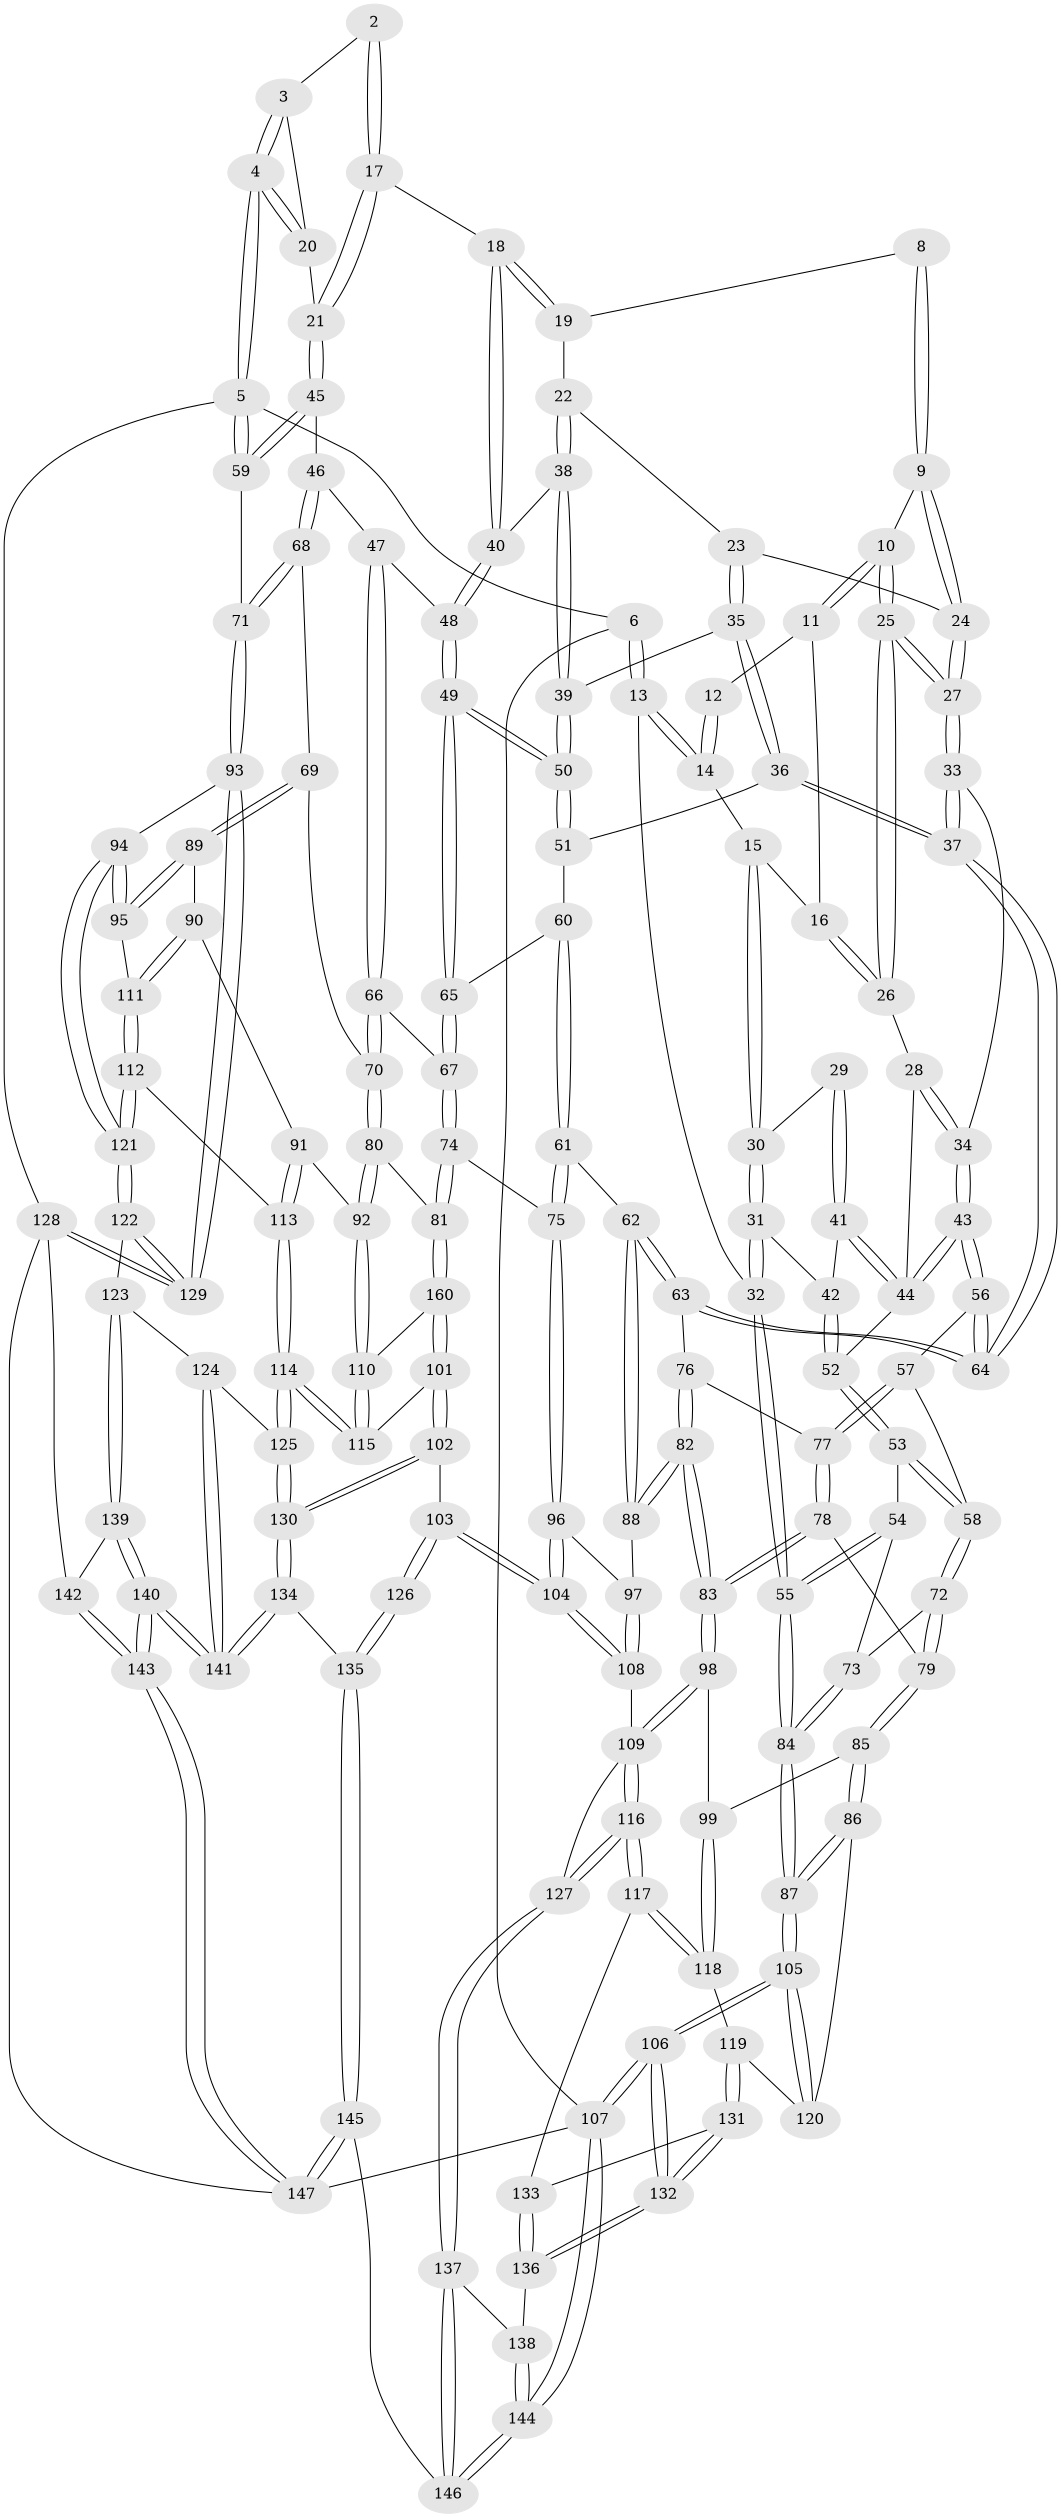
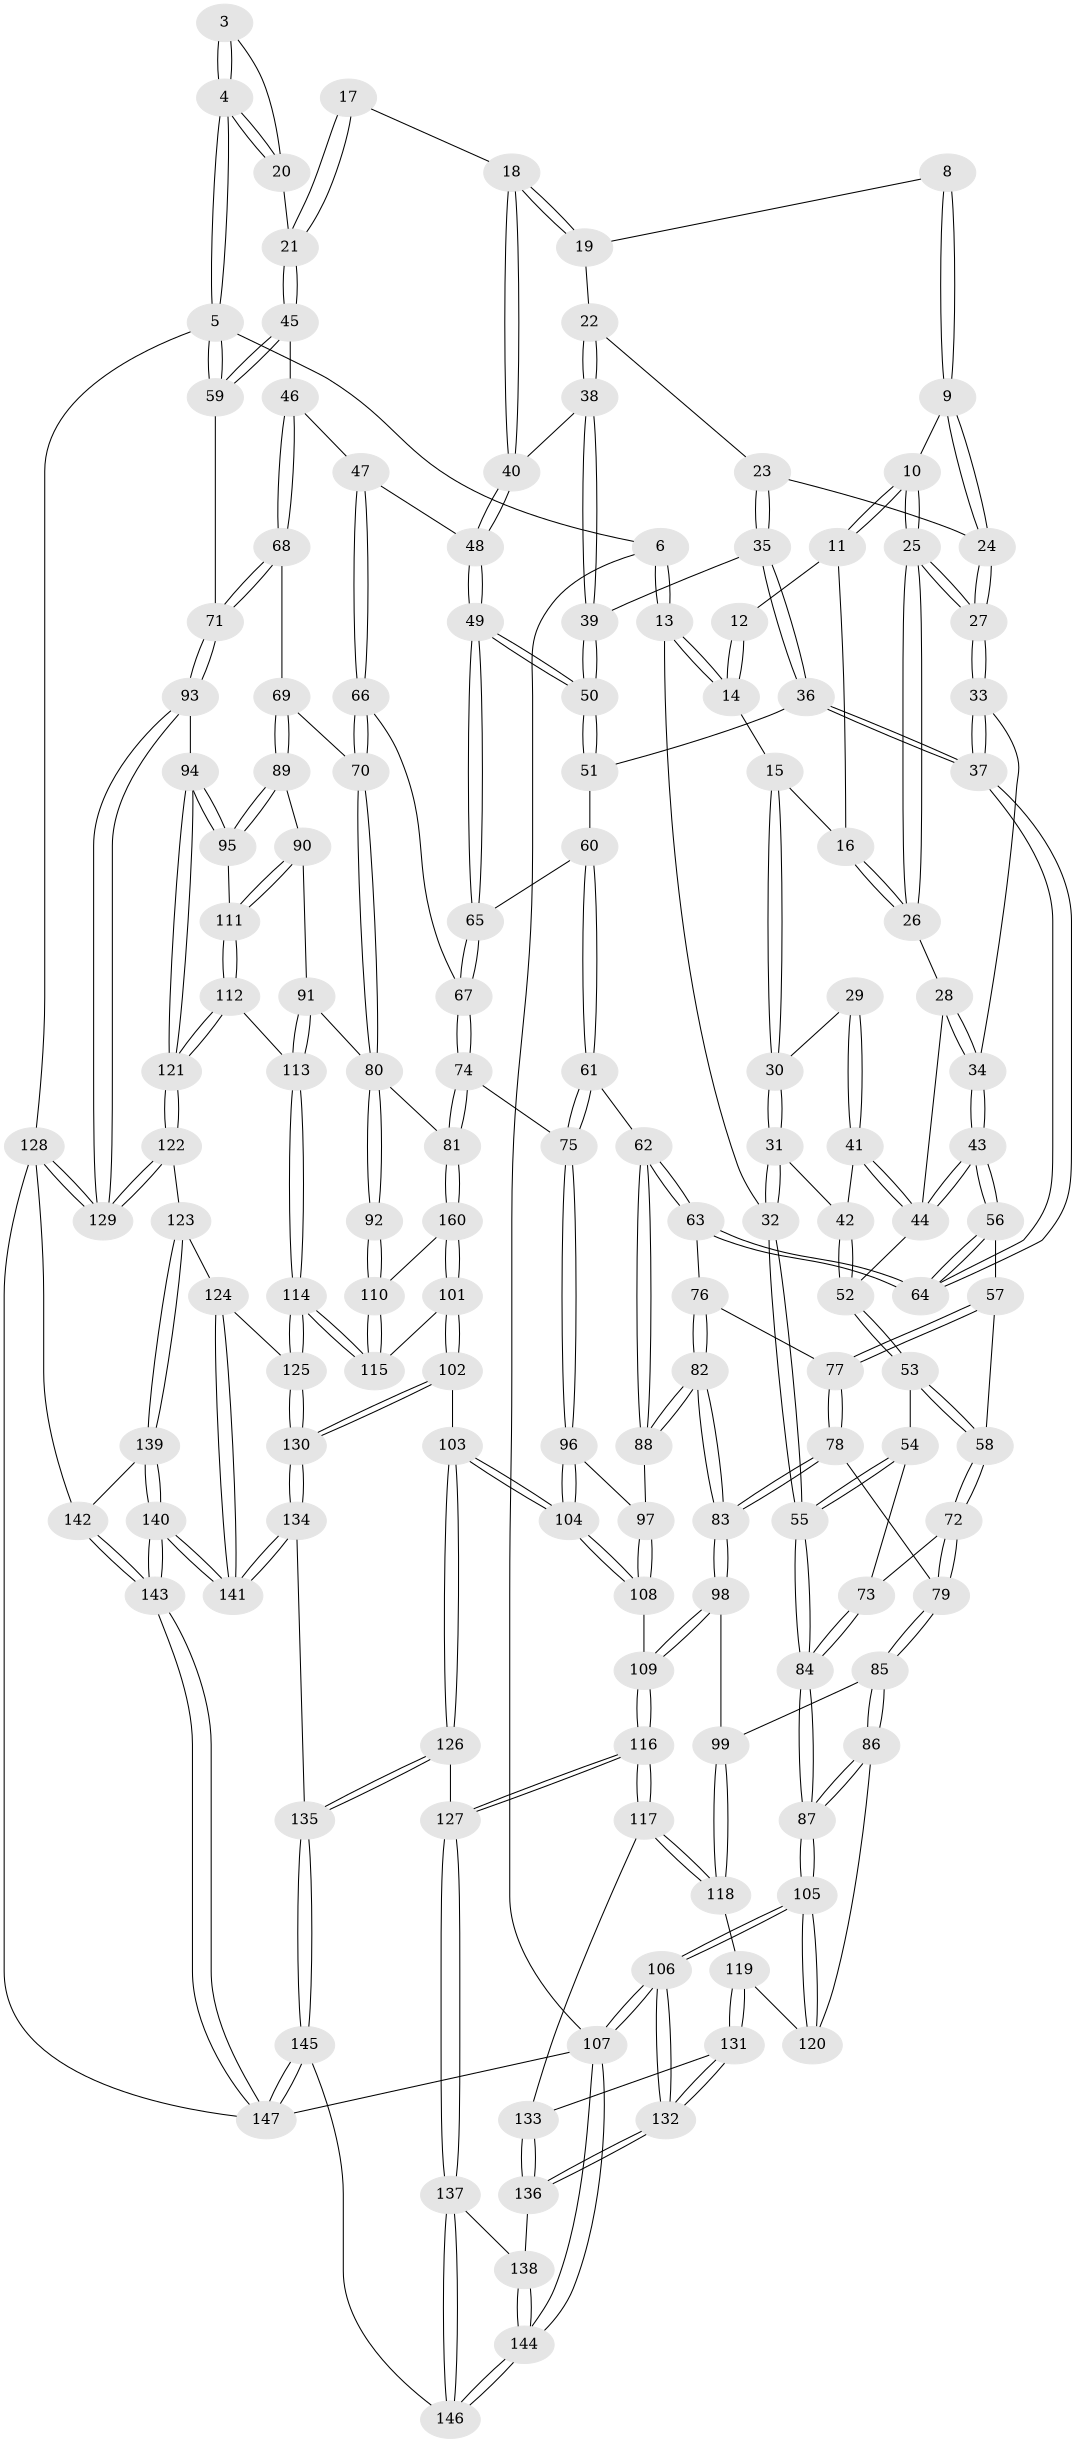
(374, 23) -> none
(331, 1184) -> (341, 1034)
(585, 1817) -> (450, 1783)
